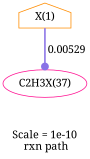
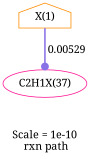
(45, 84) -> (45, 84)
